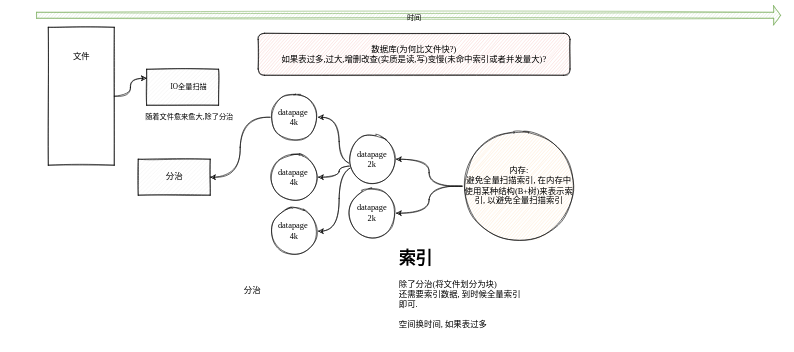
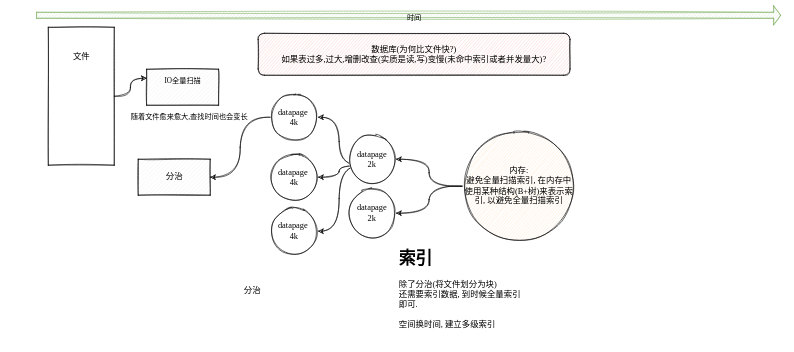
(189, 87) -> (183, 81)
(190, 117) -> (190, 117)
(463, 263) -> (463, 263)
